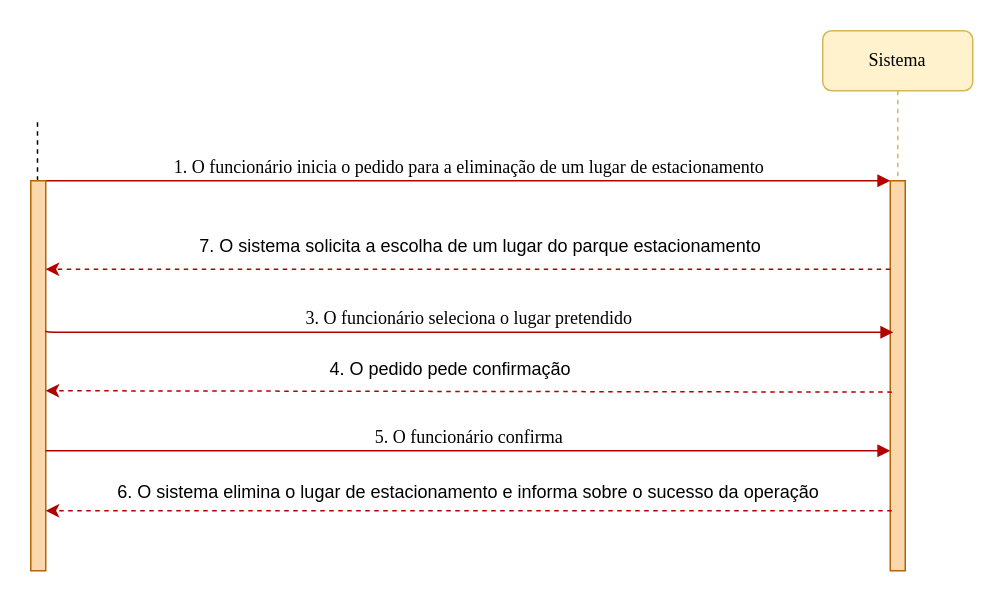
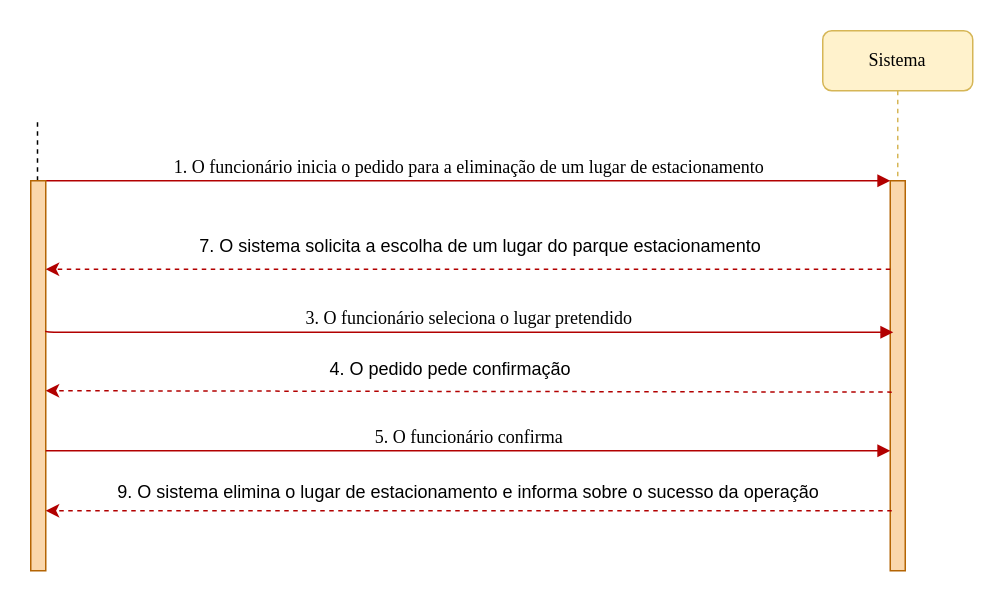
(469, 493) -> (469, 493)
